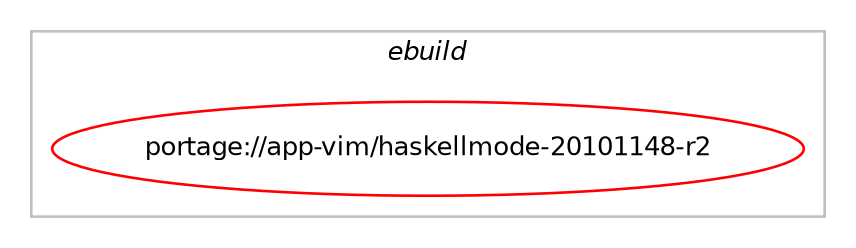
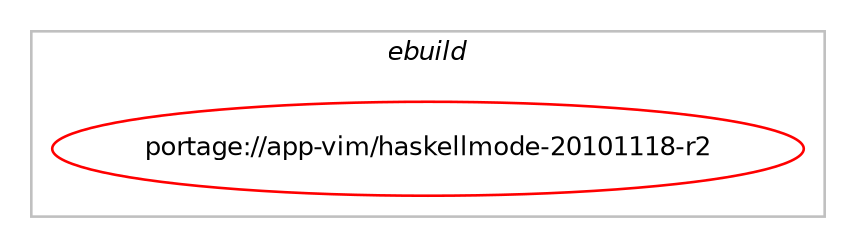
(428, 149) -> (428, 149)
